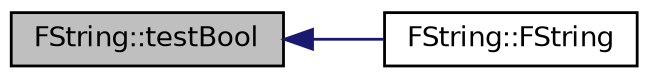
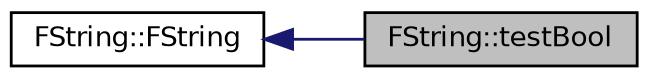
(348, 39) -> (329, 39)
